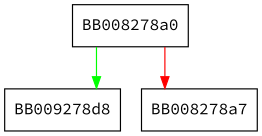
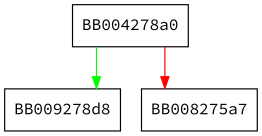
(130, 26) -> (130, 26)
(199, 110) -> (199, 110)
